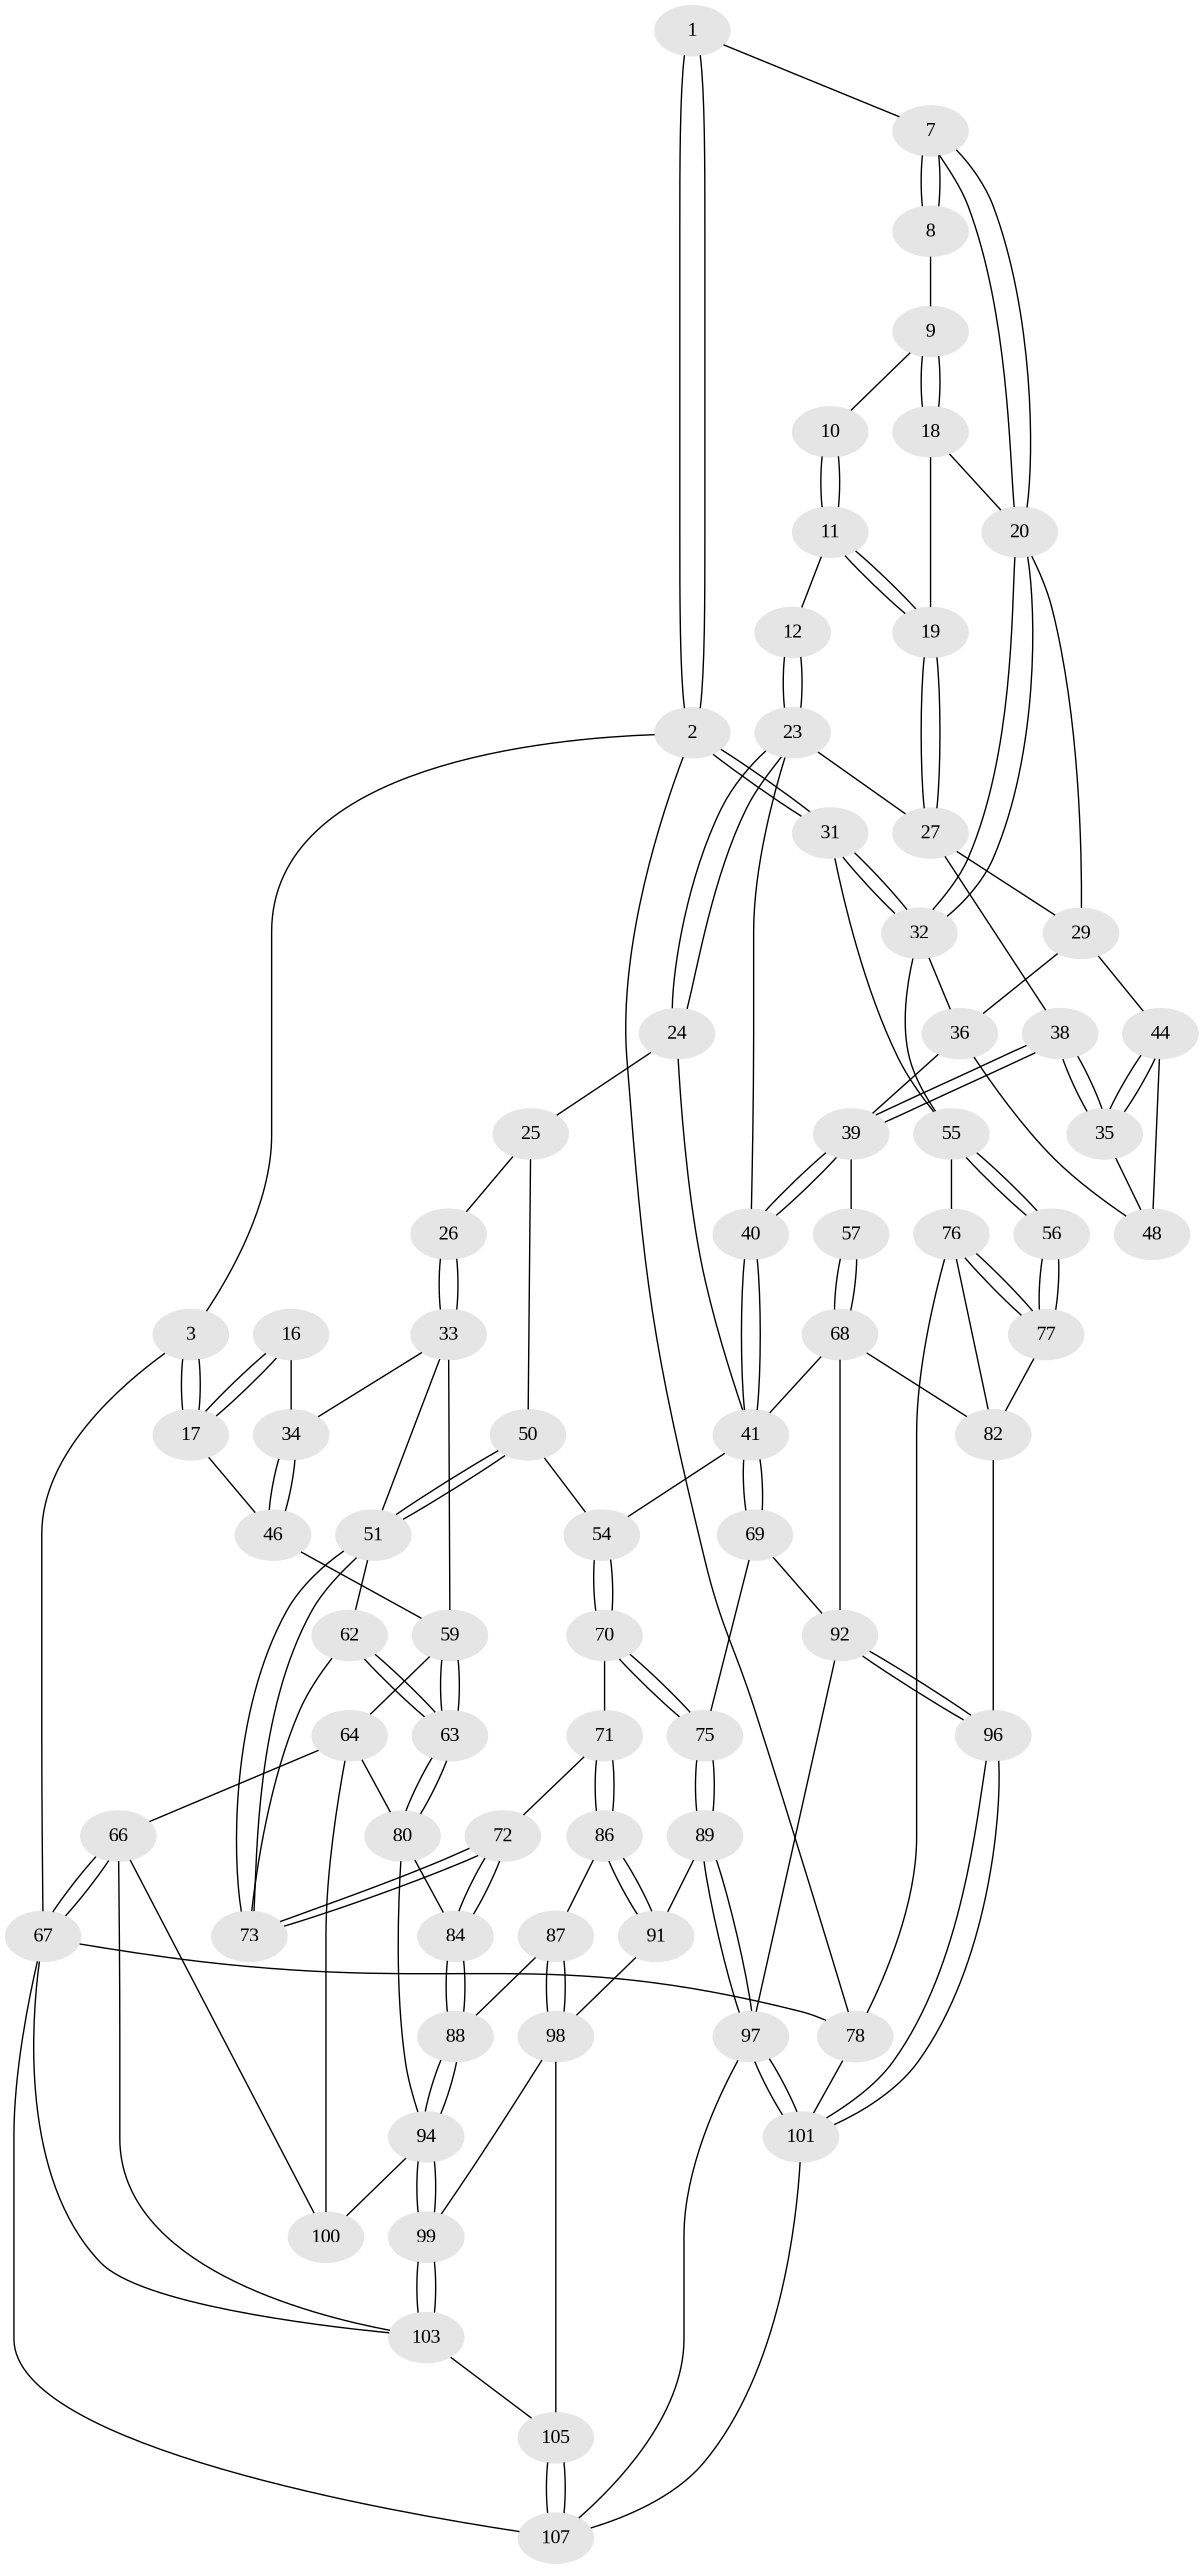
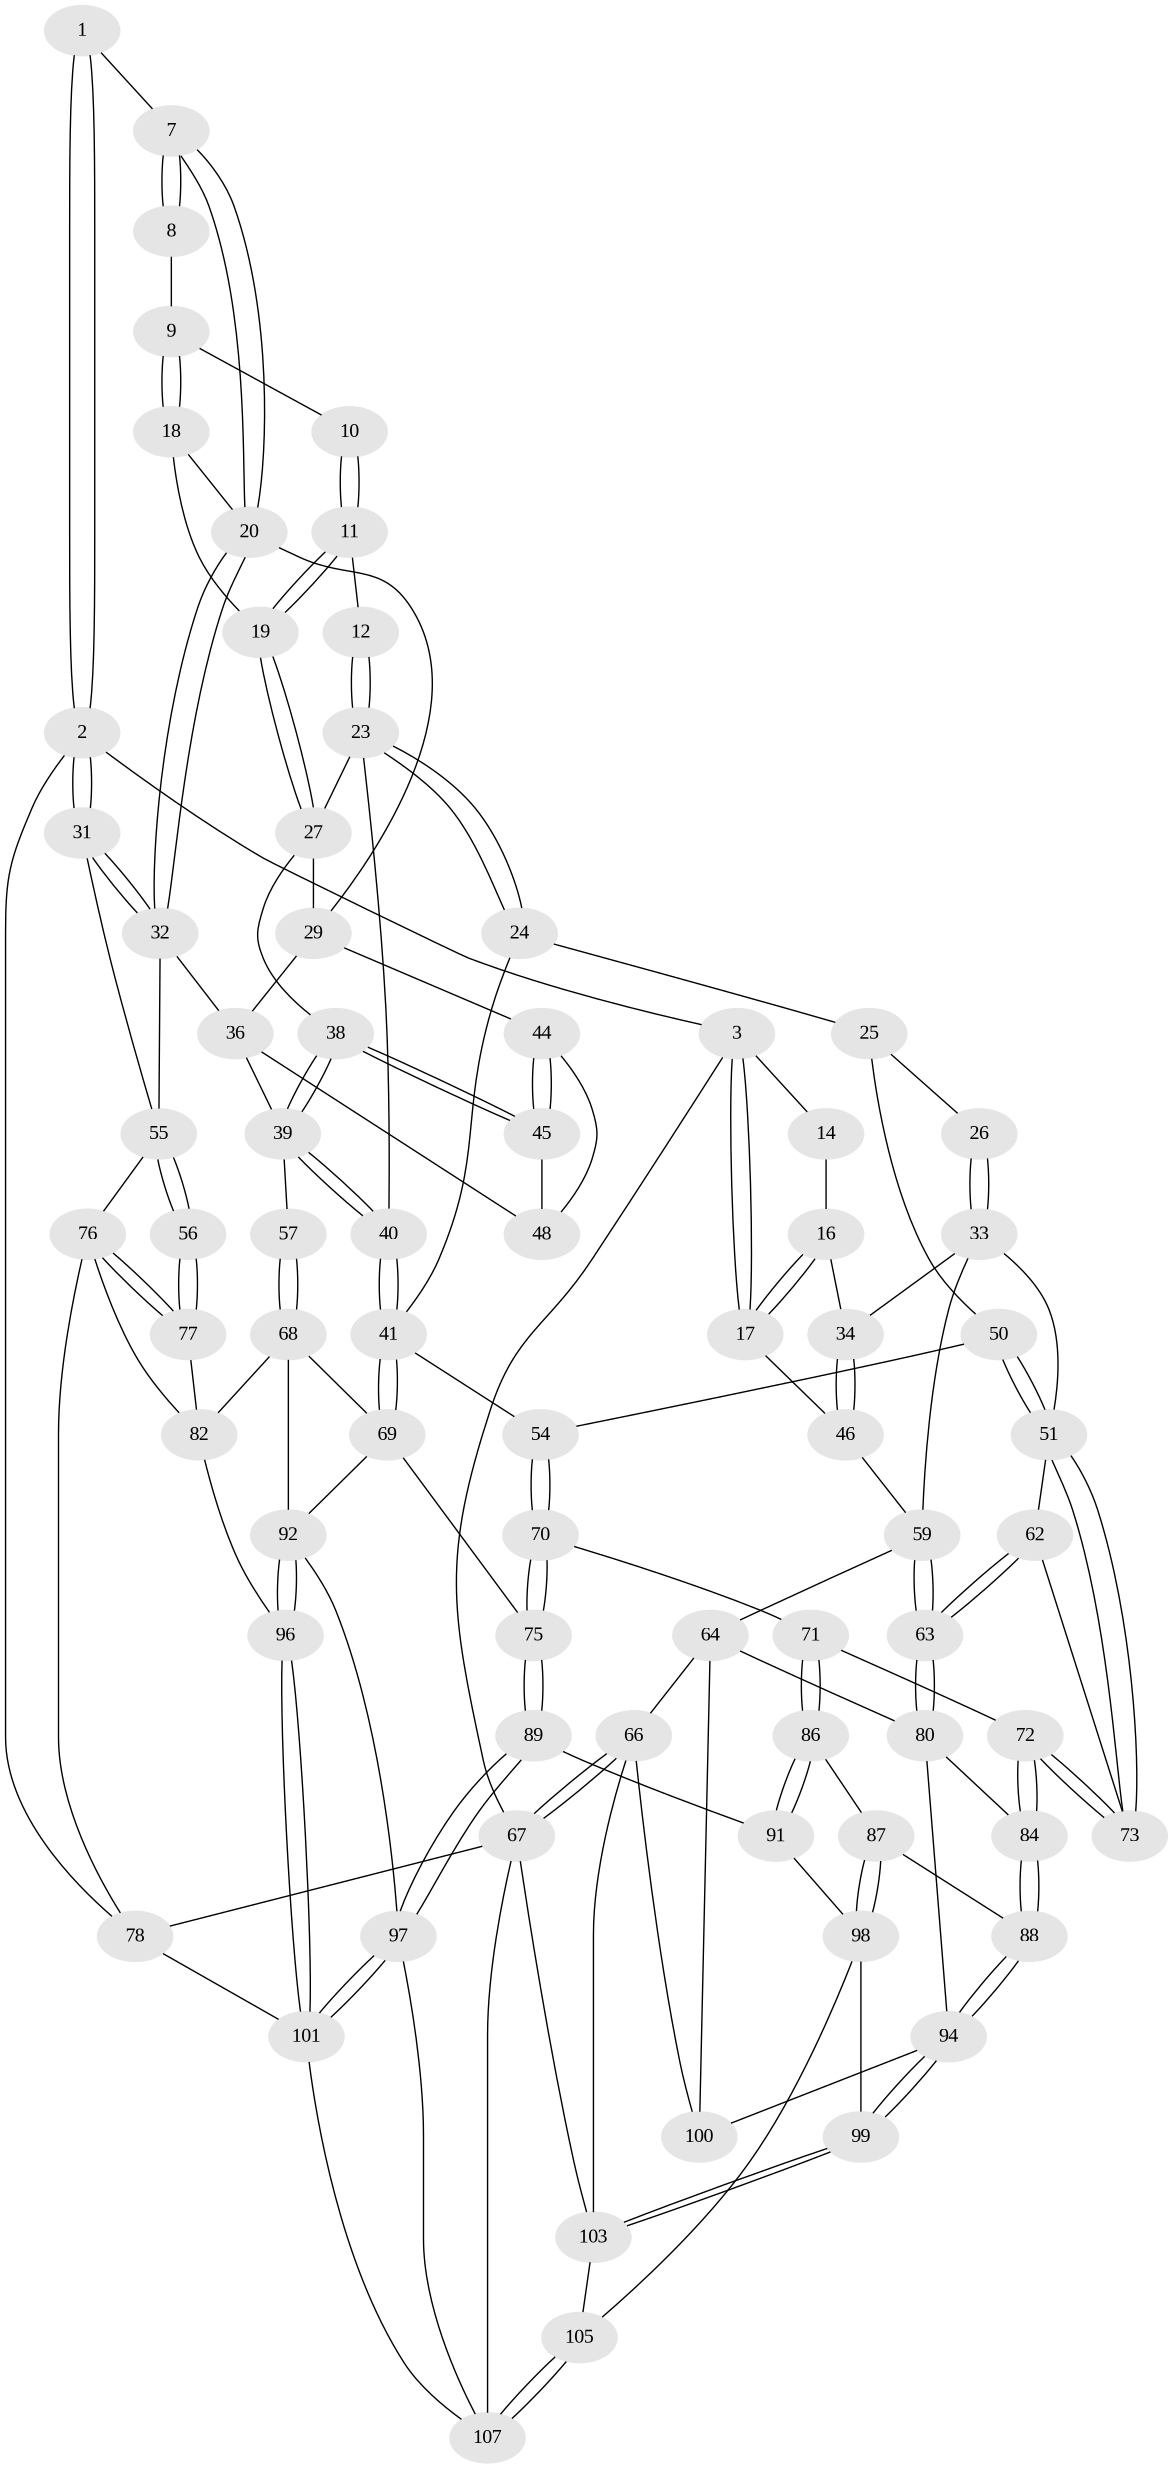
none -> (826, 1134)
(1105, 1134) -> (542, 1134)
(795, 1385) -> (338, 1385)
